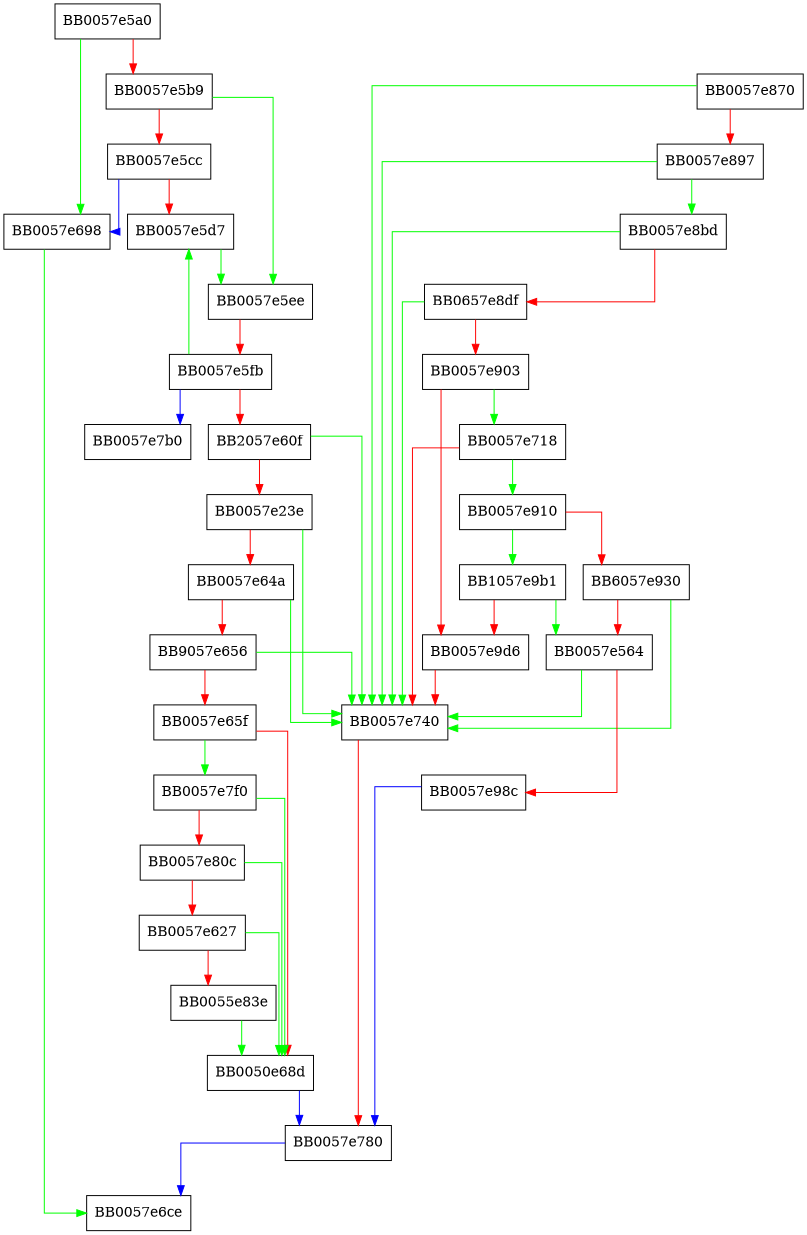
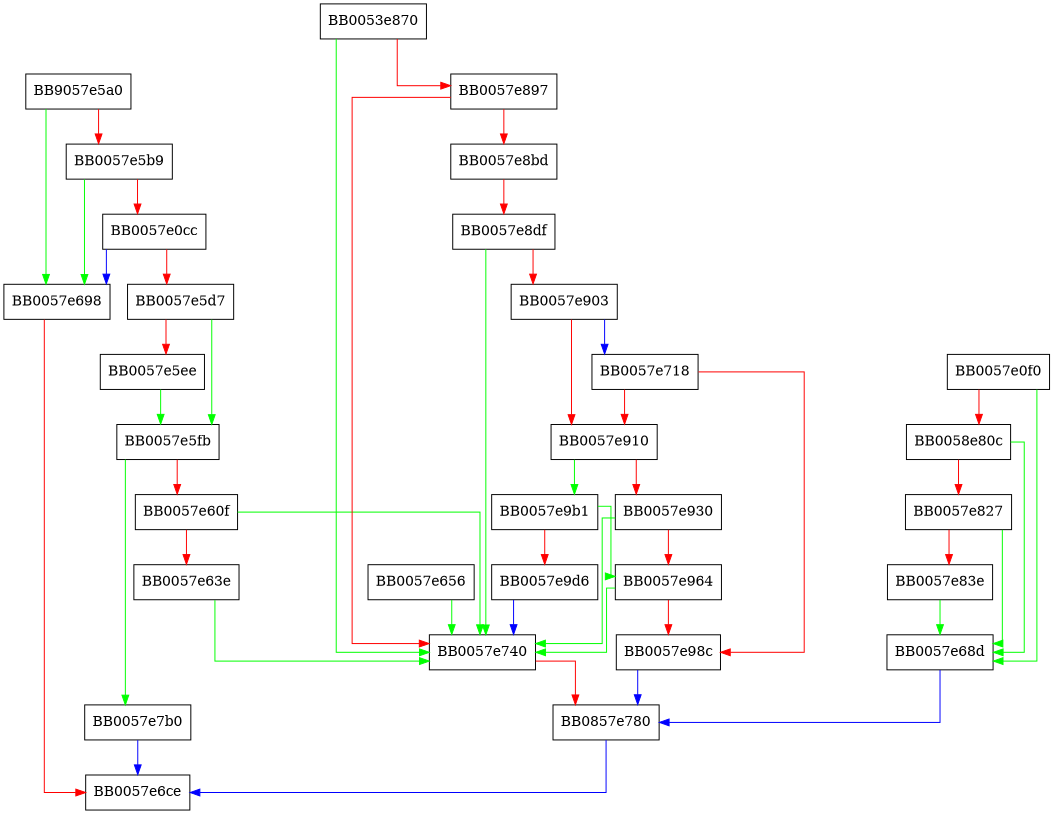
(108, 21) -> (78, 92)
(750, 92) -> (373, 21)
(273, 156) -> (84, 227)
(159, 162) -> (154, 232)
(692, 192) -> (504, 122)
(221, 262) -> (166, 332)
(382, 291) -> (352, 355)
(476, 302) -> (504, 232)
(189, 307) -> (212, 367)
(240, 332) -> (161, 402)
(392, 349) -> none
(180, 402) -> (125, 577)
(494, 402) -> (605, 332)
(259, 442) -> (186, 512)
(513, 472) -> (625, 402)
(441, 507) -> (572, 367)
(259, 512) -> (186, 582)
(412, 548) -> (804, 496)
(241, 582) -> none
(513, 582) -> (545, 512)
(636, 582) -> (668, 512)
(203, 652) -> (421, 582)
(599, 652) -> (668, 582)
(435, 682) -> (514, 612)
(205, 722) -> none
(44, 748) -> (44, 572)
none -> (138, 752)
(205, 793) -> (998, 372)
(192, 863) -> (959, 442)
(192, 933) -> (959, 512)
(223, 1003) -> (940, 582)
(260, 1073) -> (940, 652)
(338, 1143) -> (606, 722)
